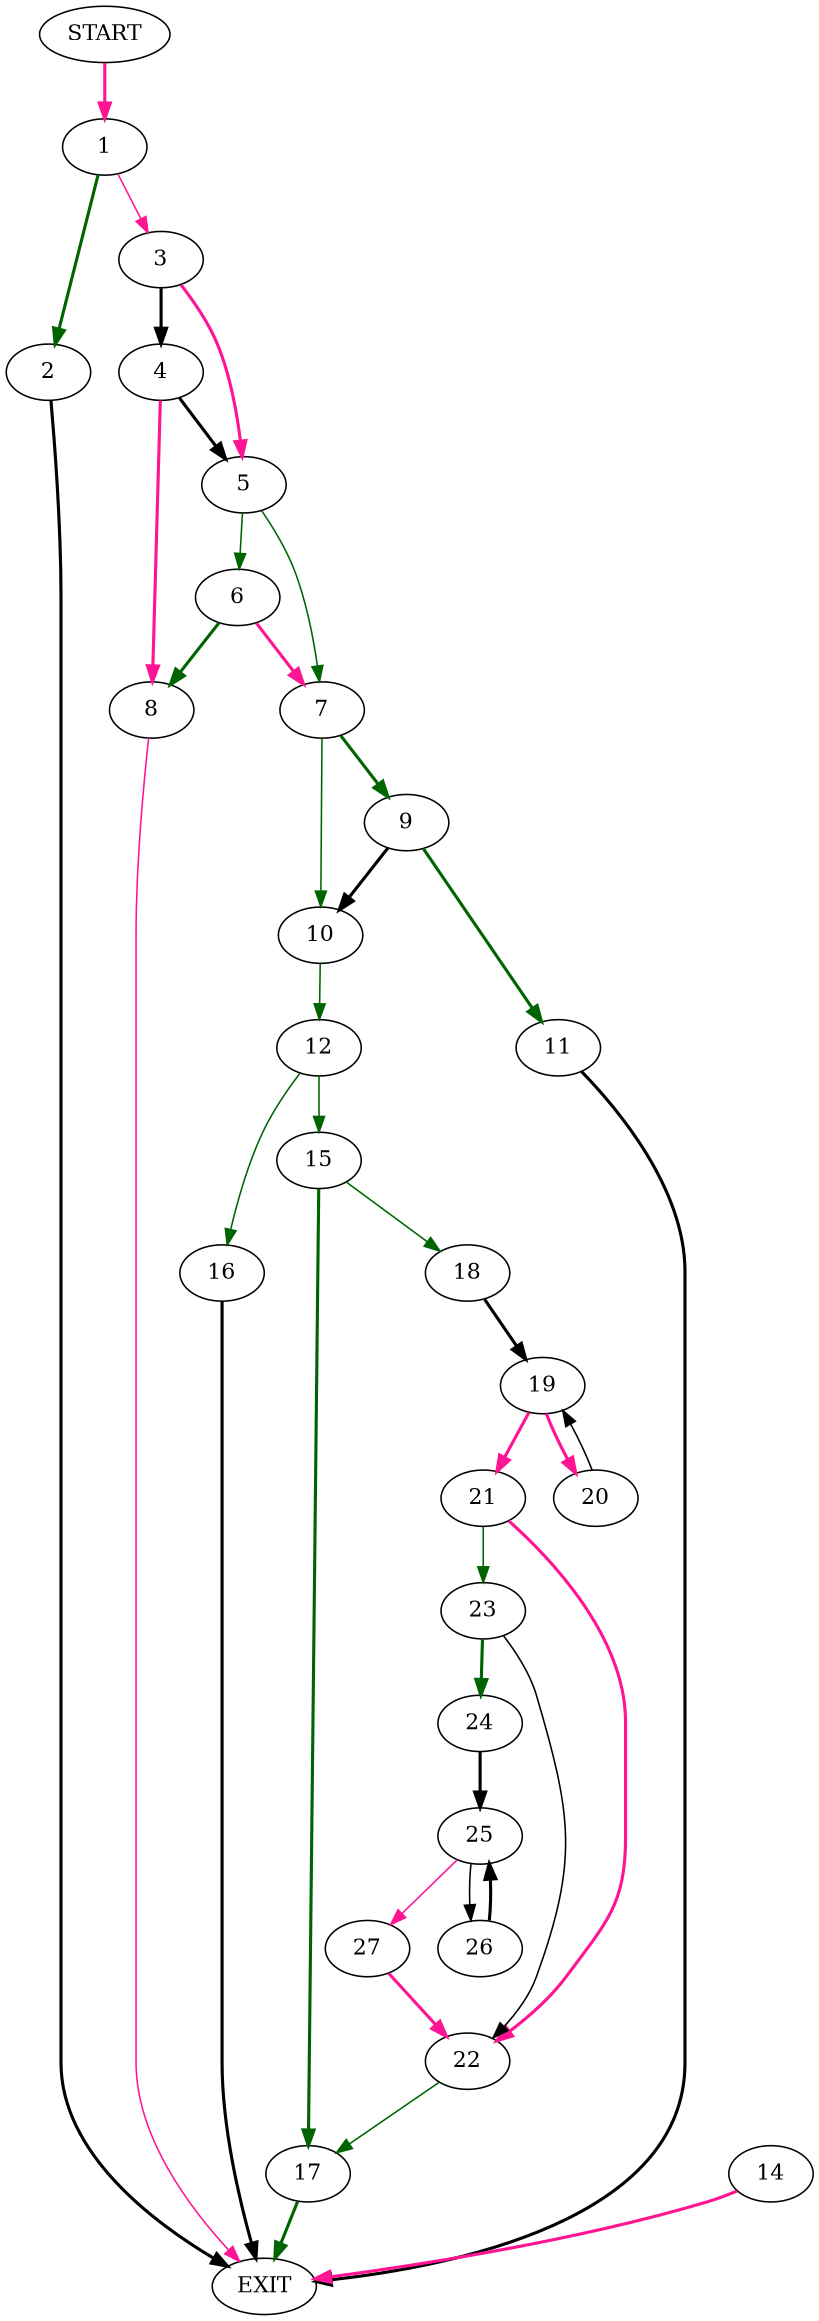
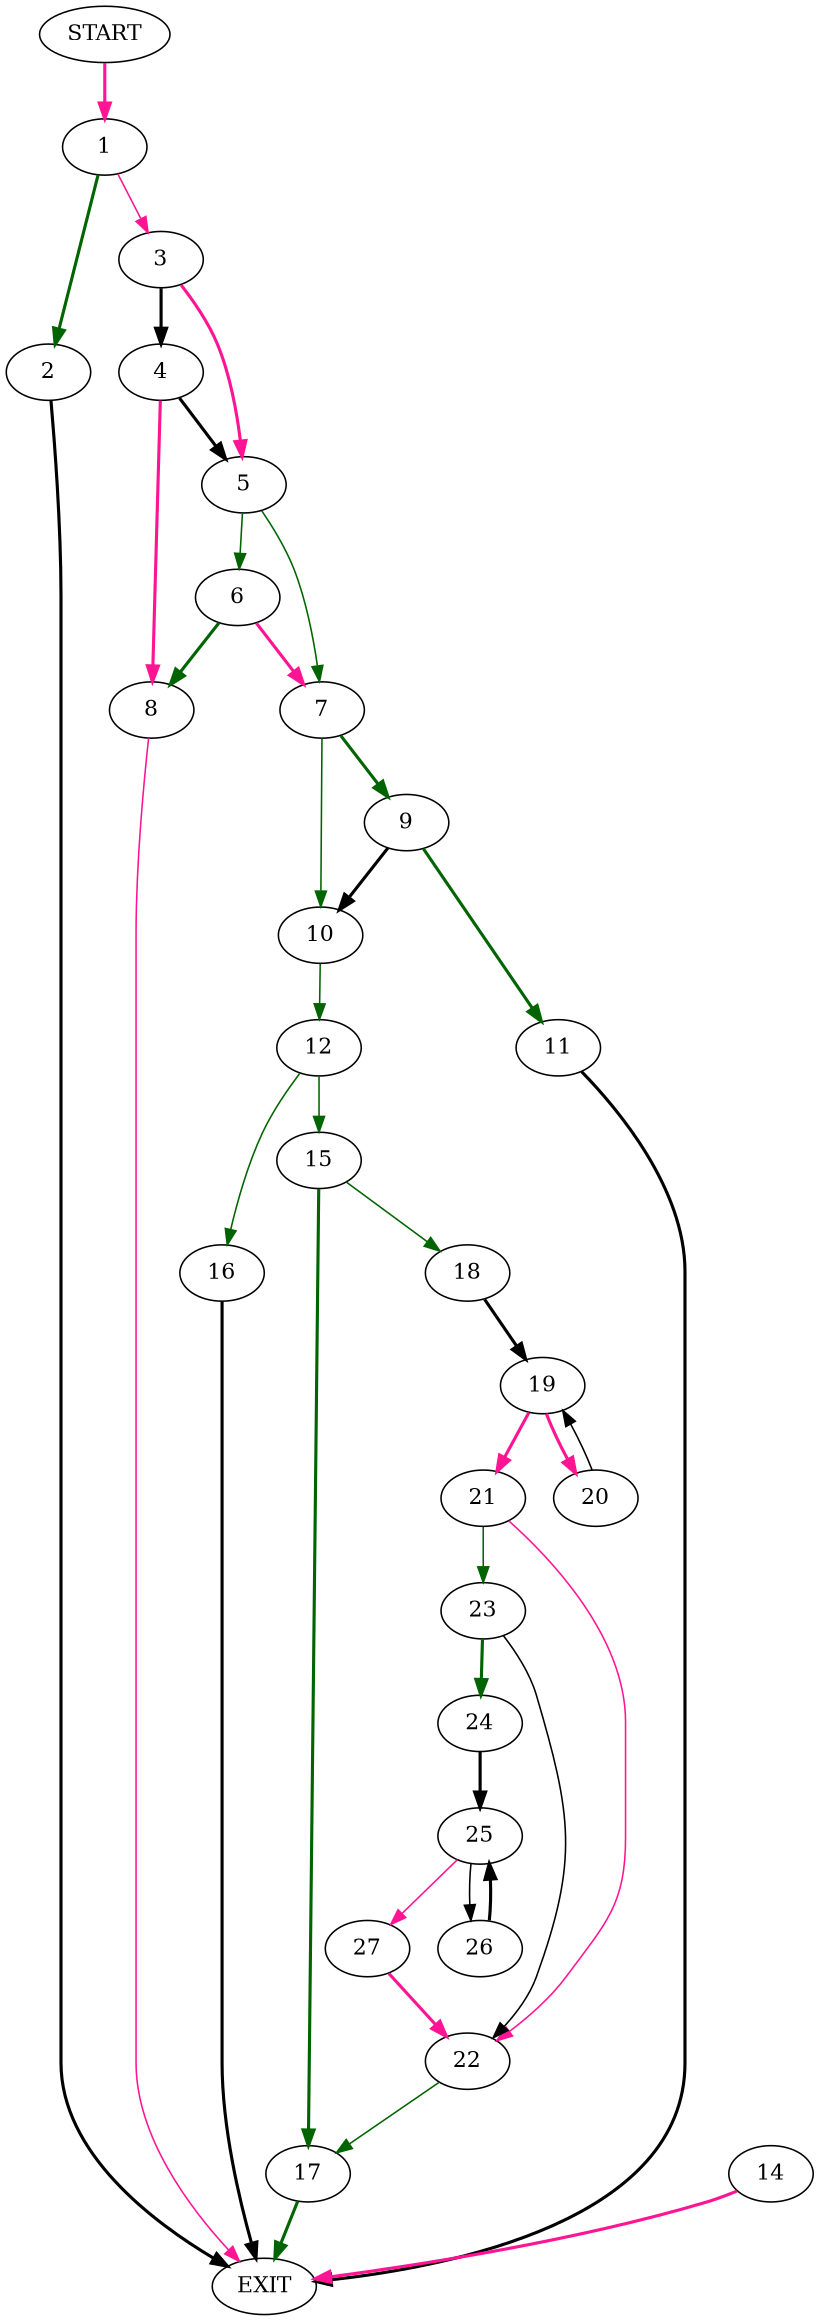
(626, 1777) -> (626, 1777)
